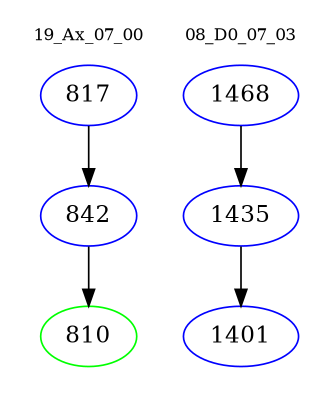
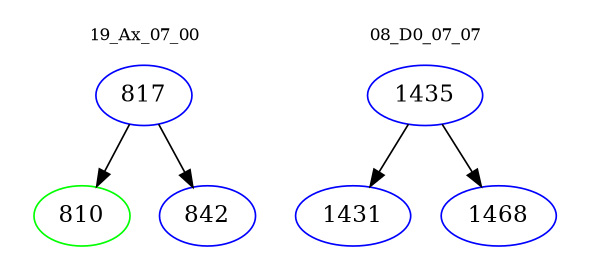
(241, 36) -> (426, 36)
(241, 147) -> (457, 148)
(89, 268) -> (117, 148)
(241, 336) -> (353, 216)
